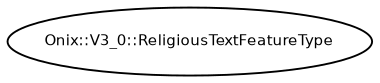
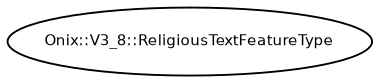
(190, 42) -> (190, 42)
